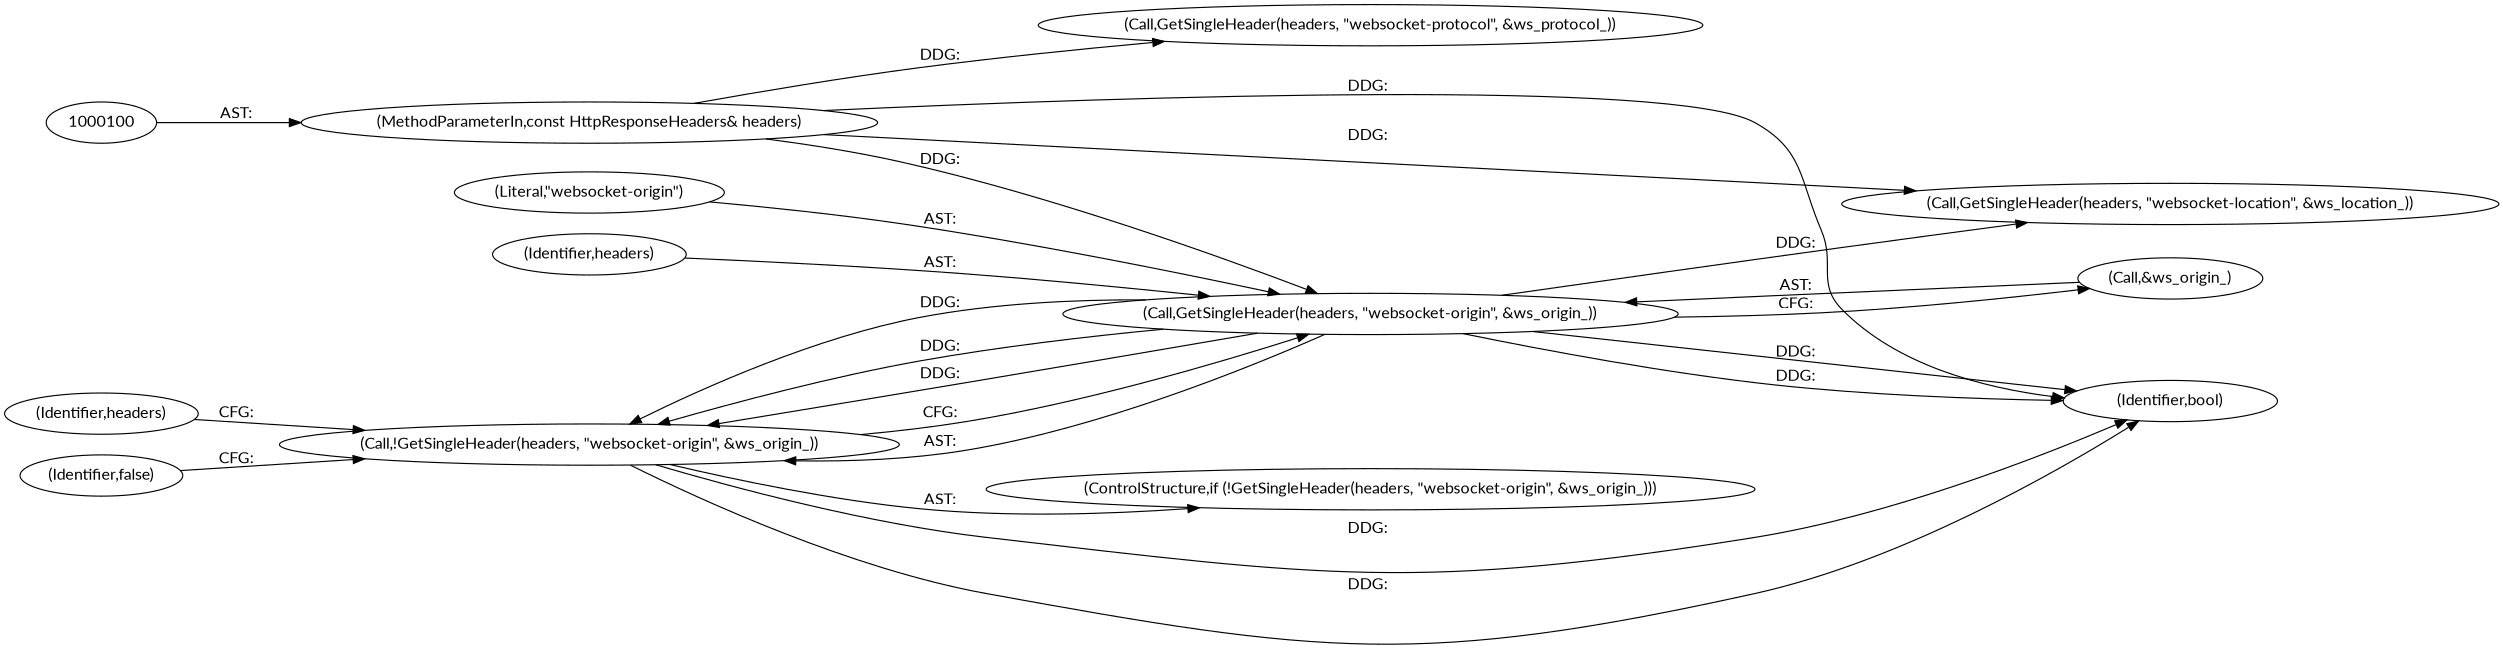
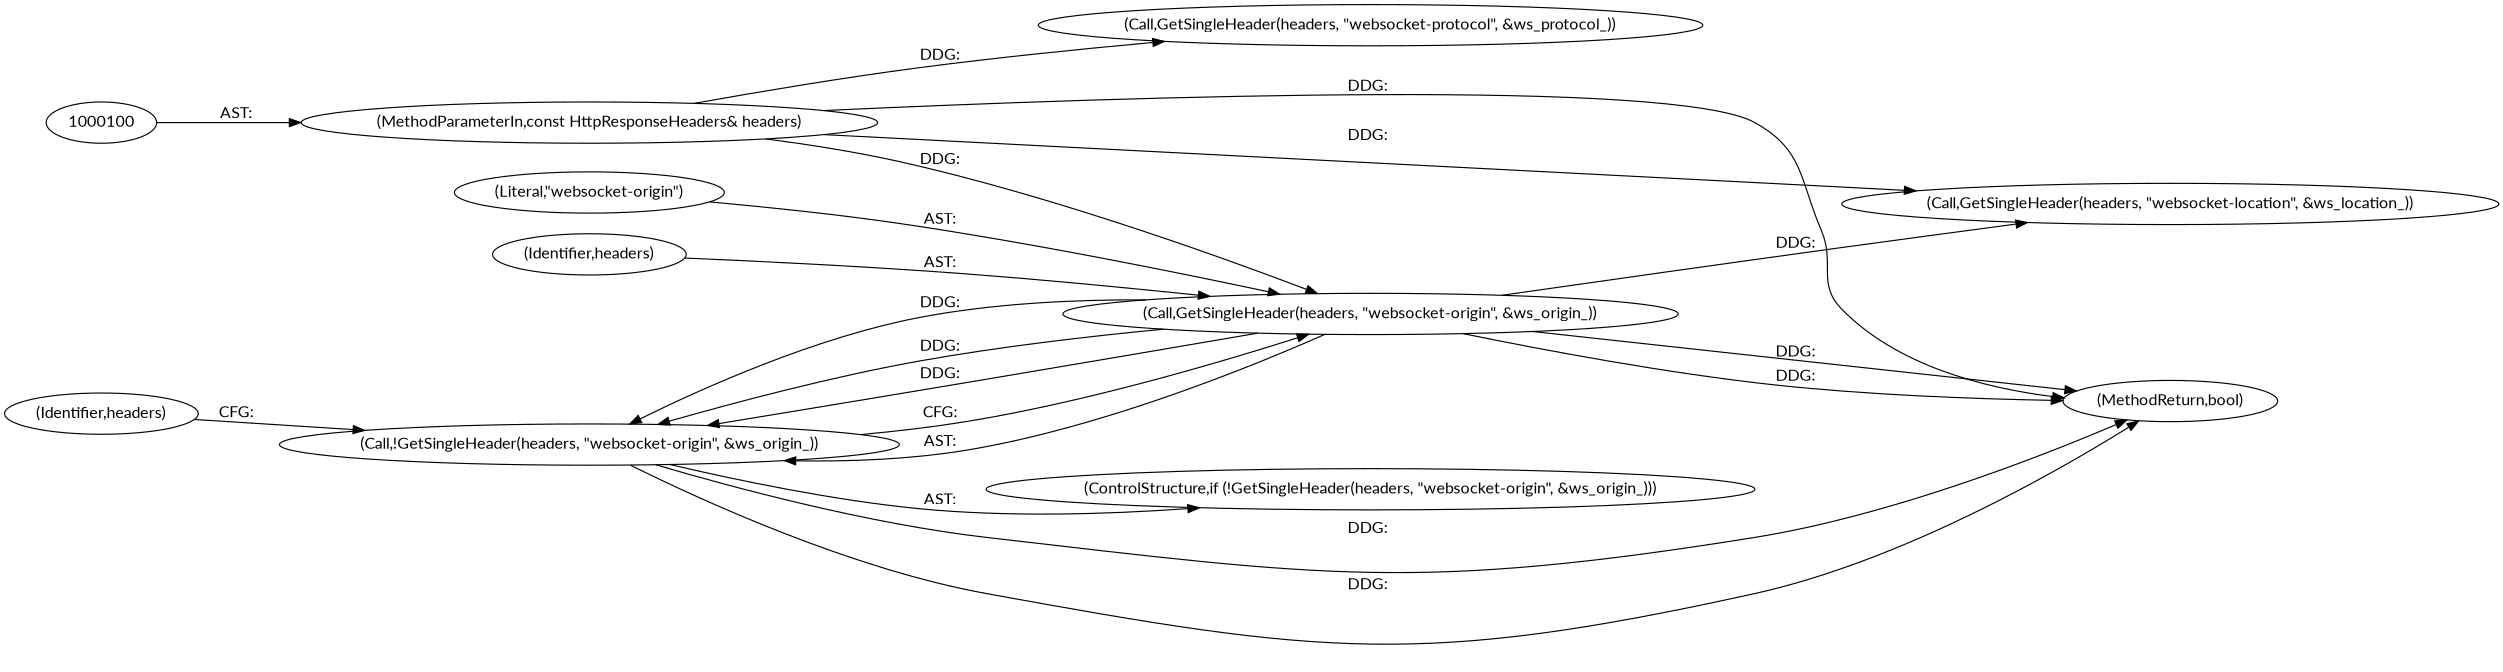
(2170, 278) -> none
(2170, 401) -> (2170, 401)
(101, 476) -> none
